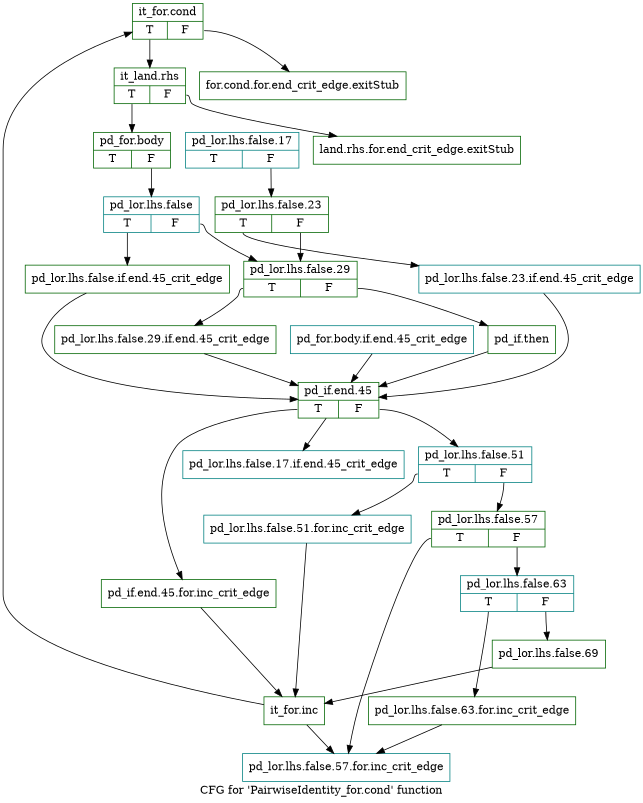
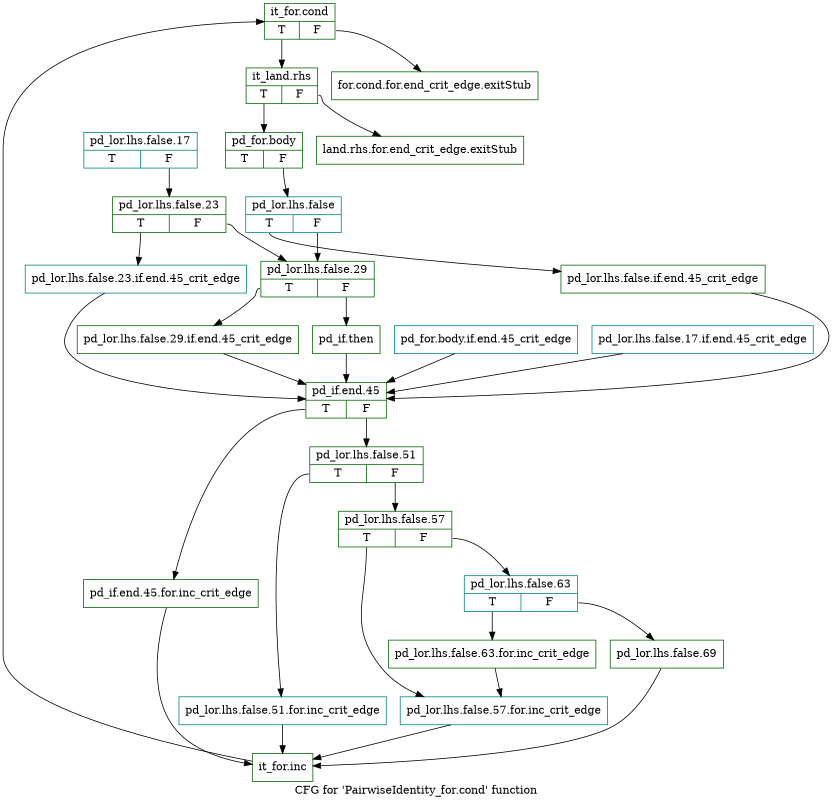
(317, 431) -> (509, 373)
(475, 465) -> (366, 465)
(318, 736) -> (386, 741)
